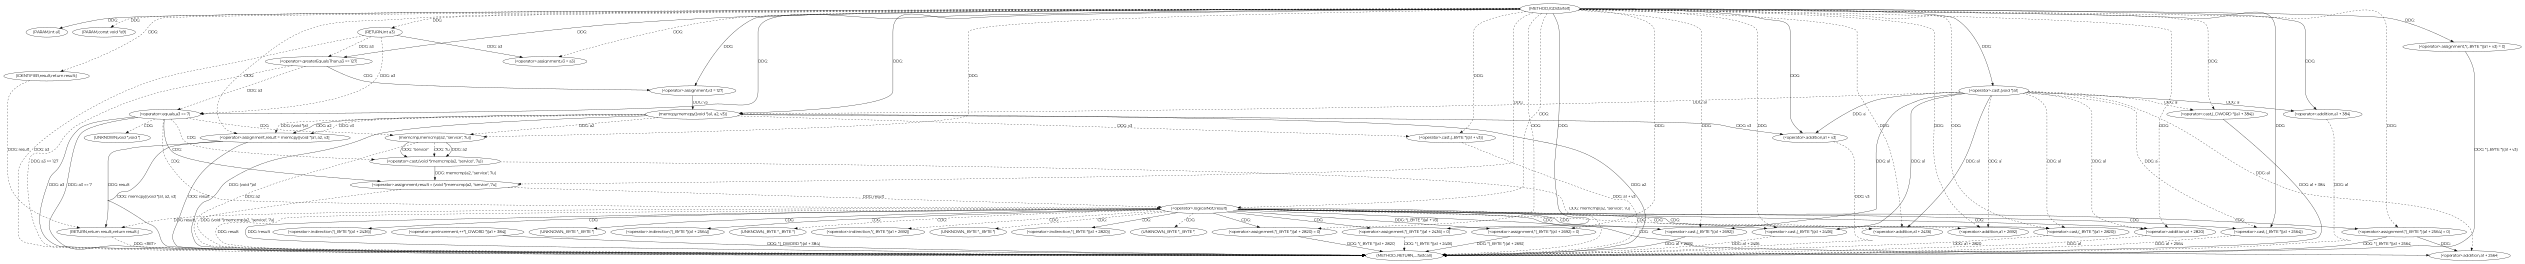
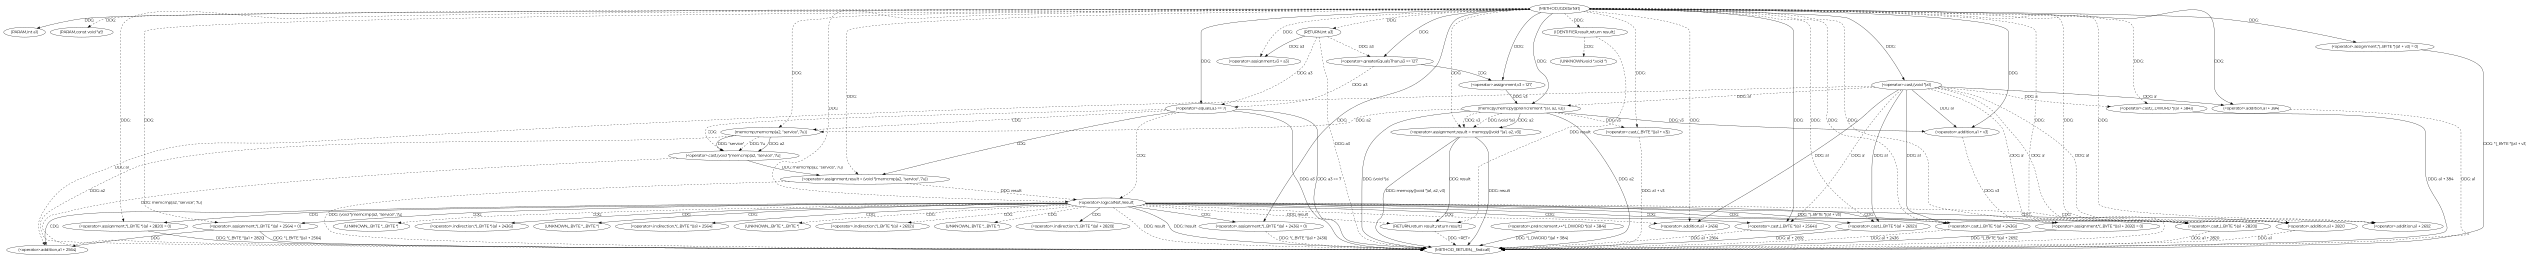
(693, 114) -> (1521, 109)
(141, 125) -> (1584, 45)
(516, 252) -> none
